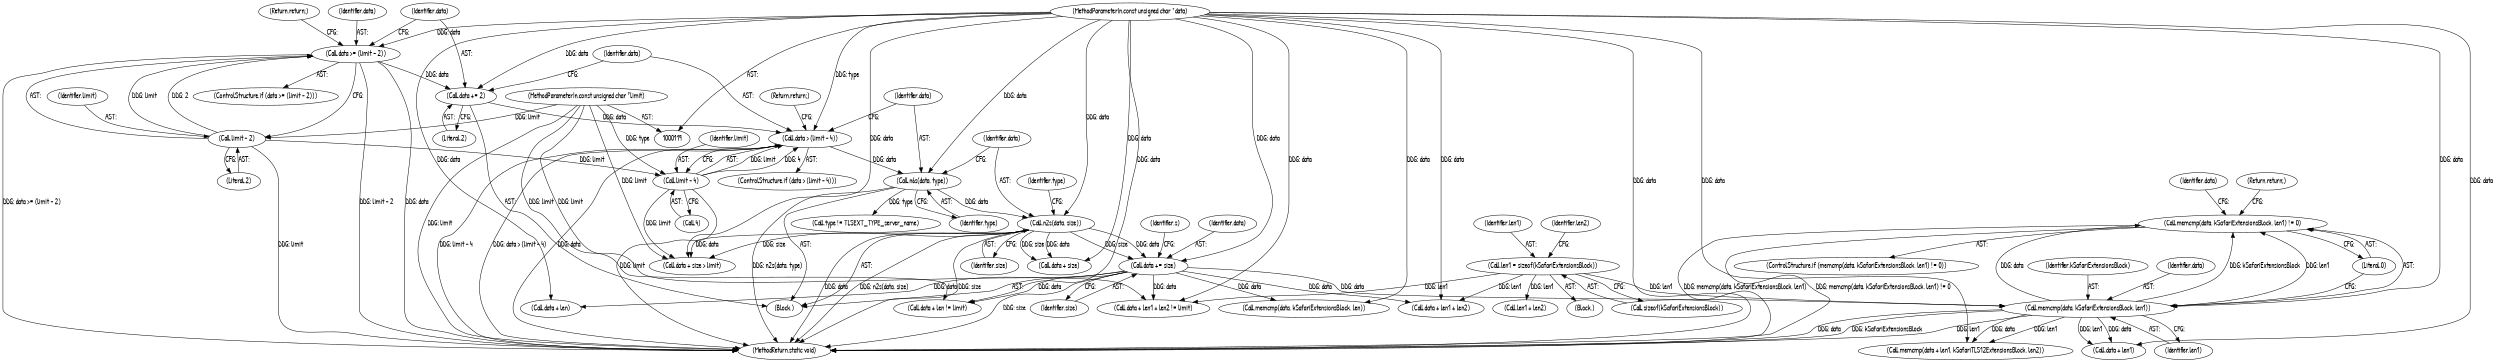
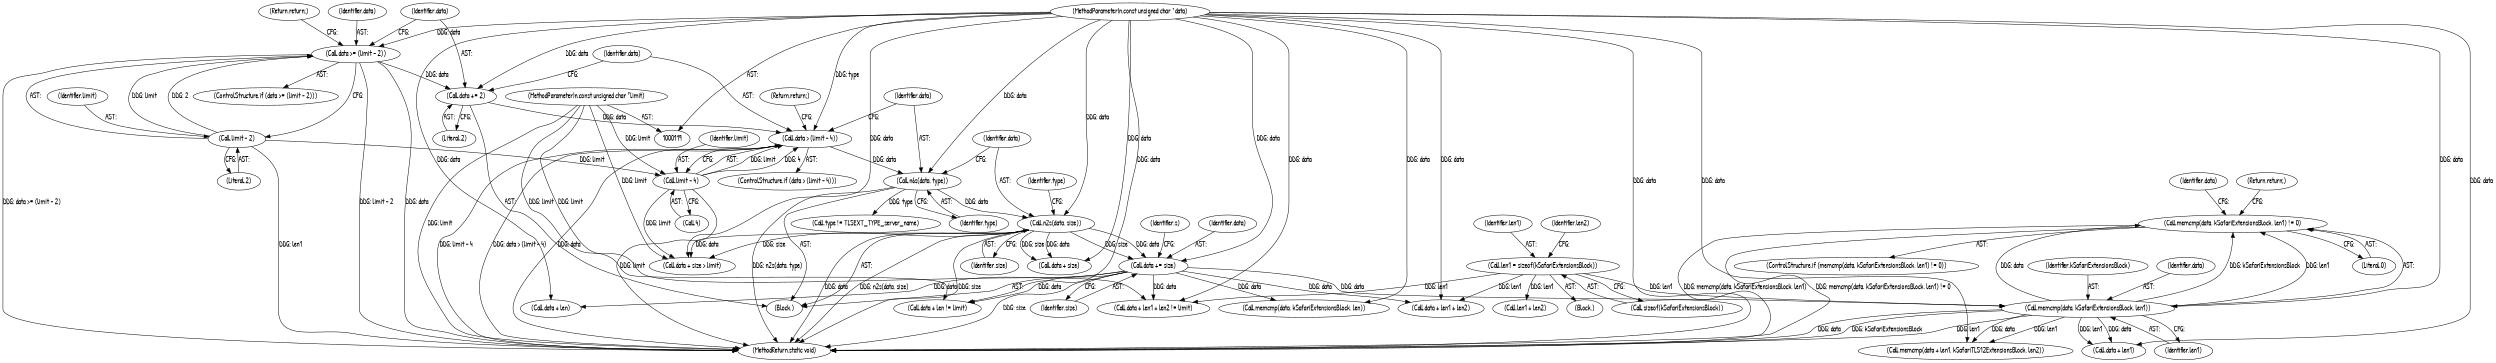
(415, 128) -> none
(638, 139) -> (638, 139)
(291, 245) -> (291, 245)
(2310, 295) -> none
